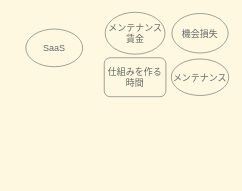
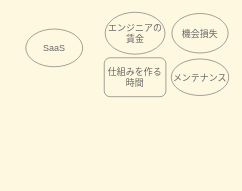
(135, 33) -> (135, 33)
